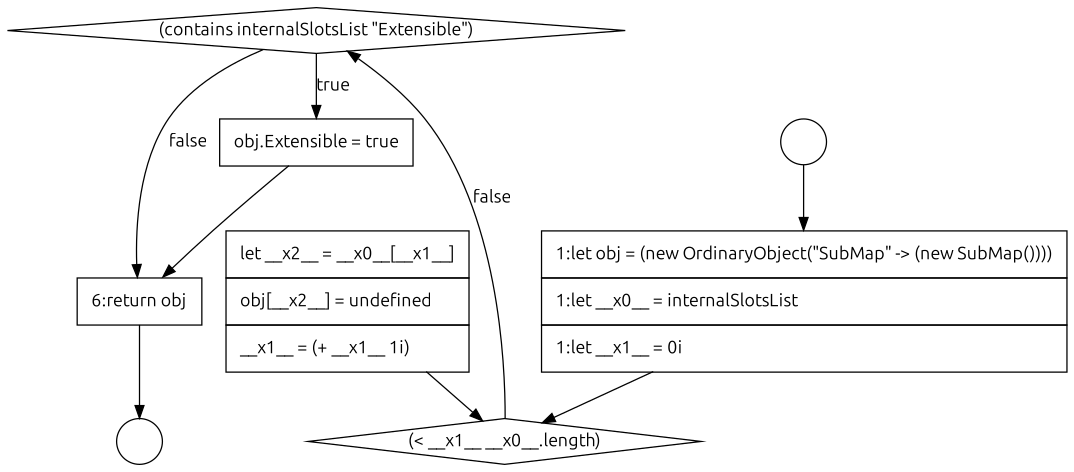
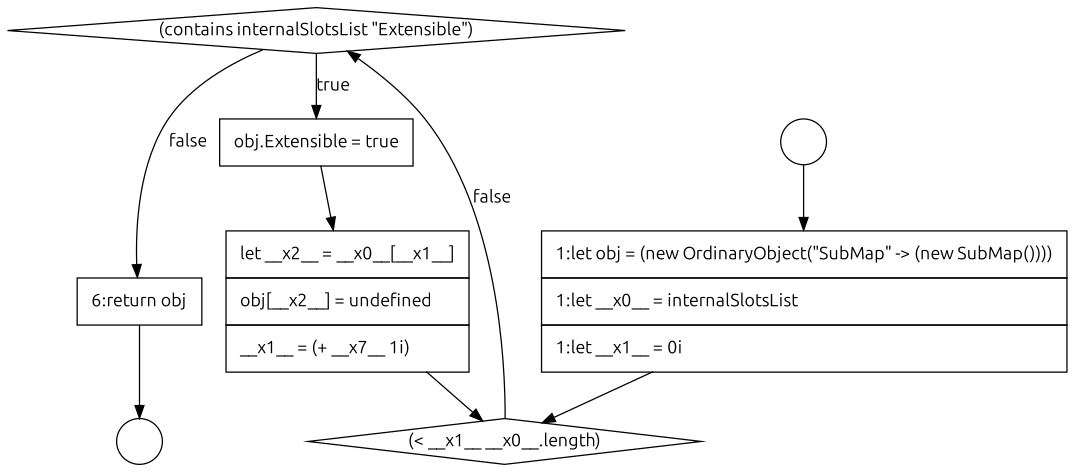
(230, 216) -> (326, 192)
(325, 348) -> (325, 348)
